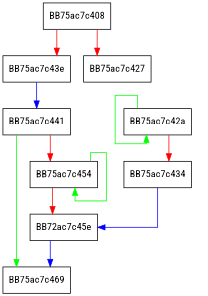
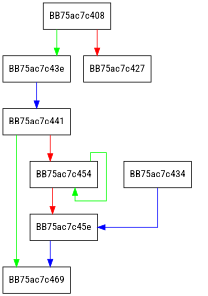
(57, 39) -> (57, 39)
(158, 122) -> none
(64, 227) -> (64, 227)
